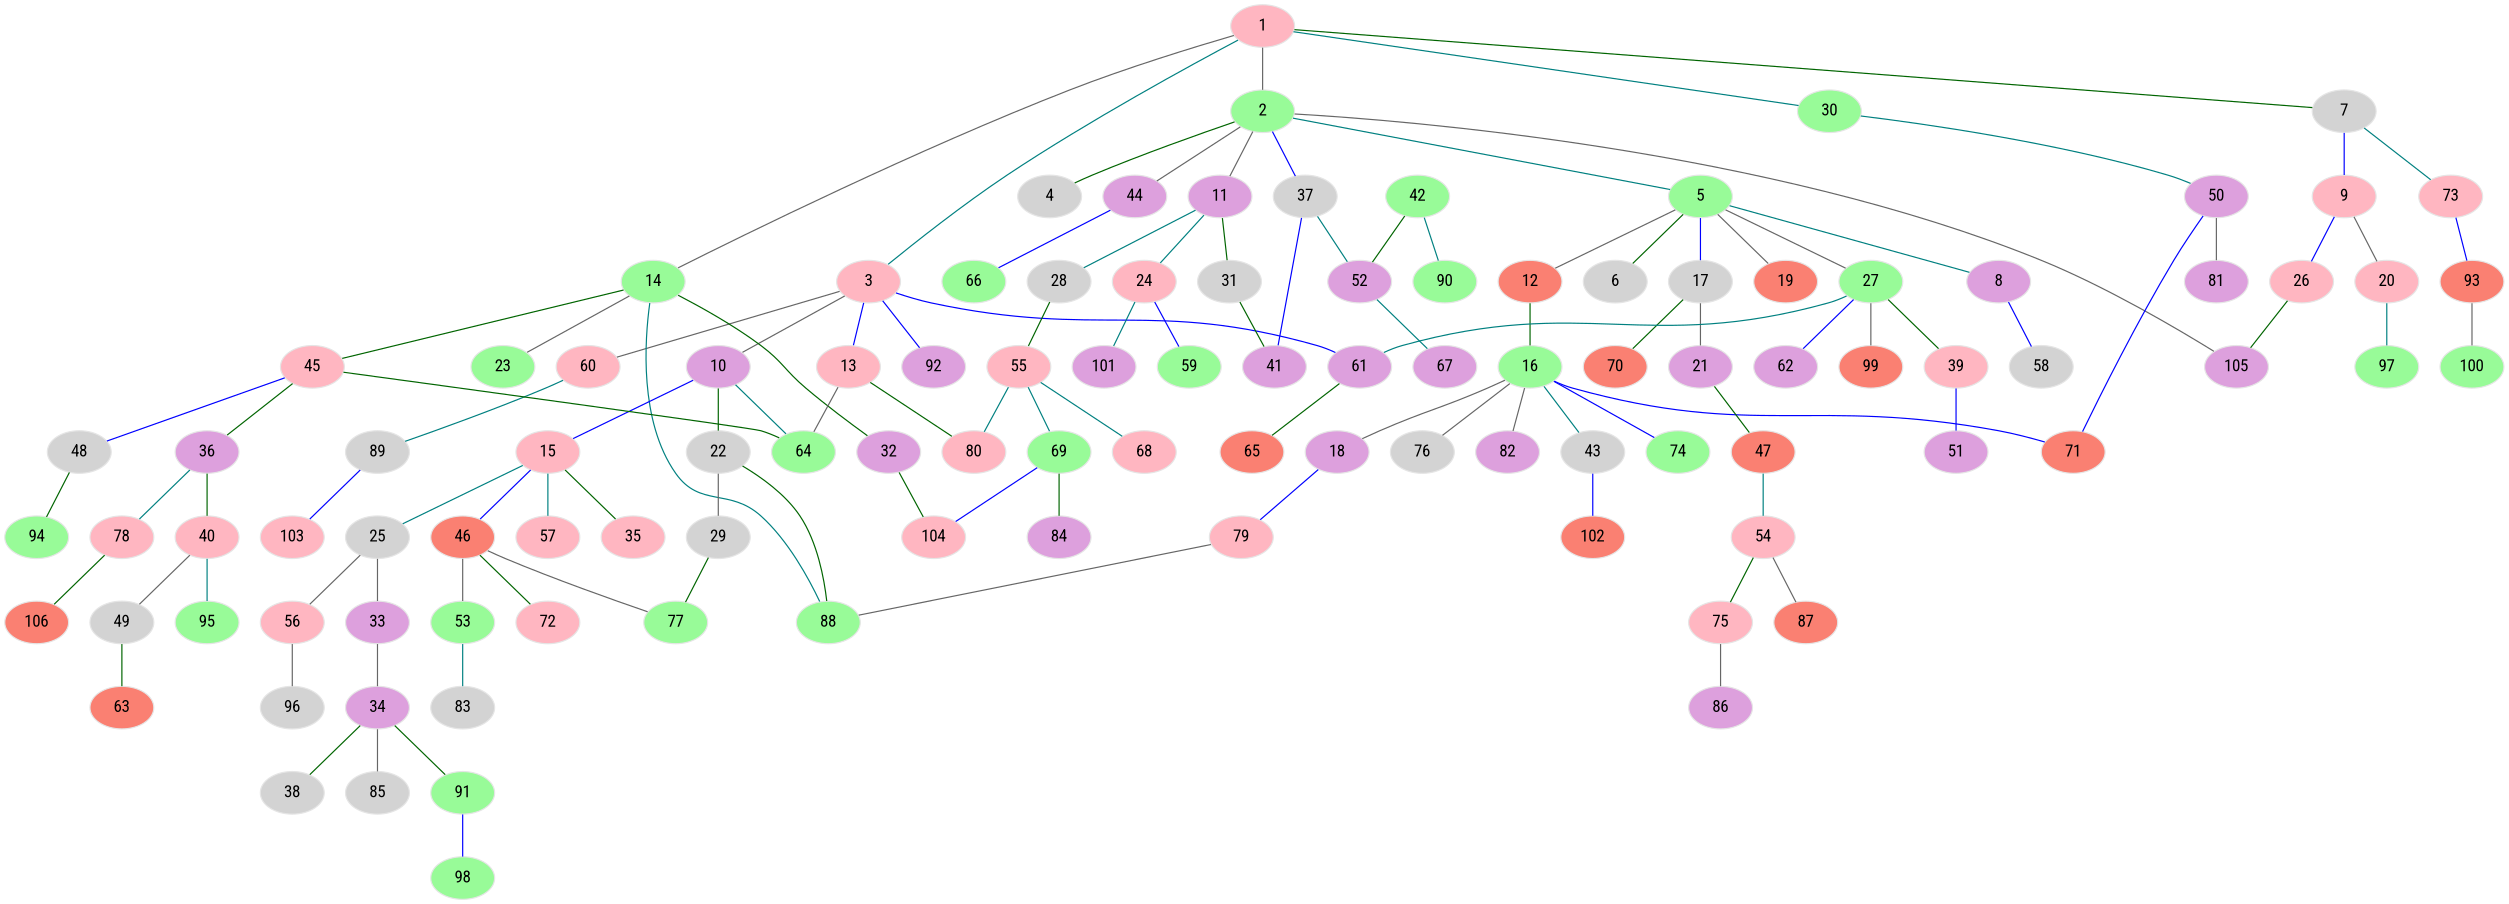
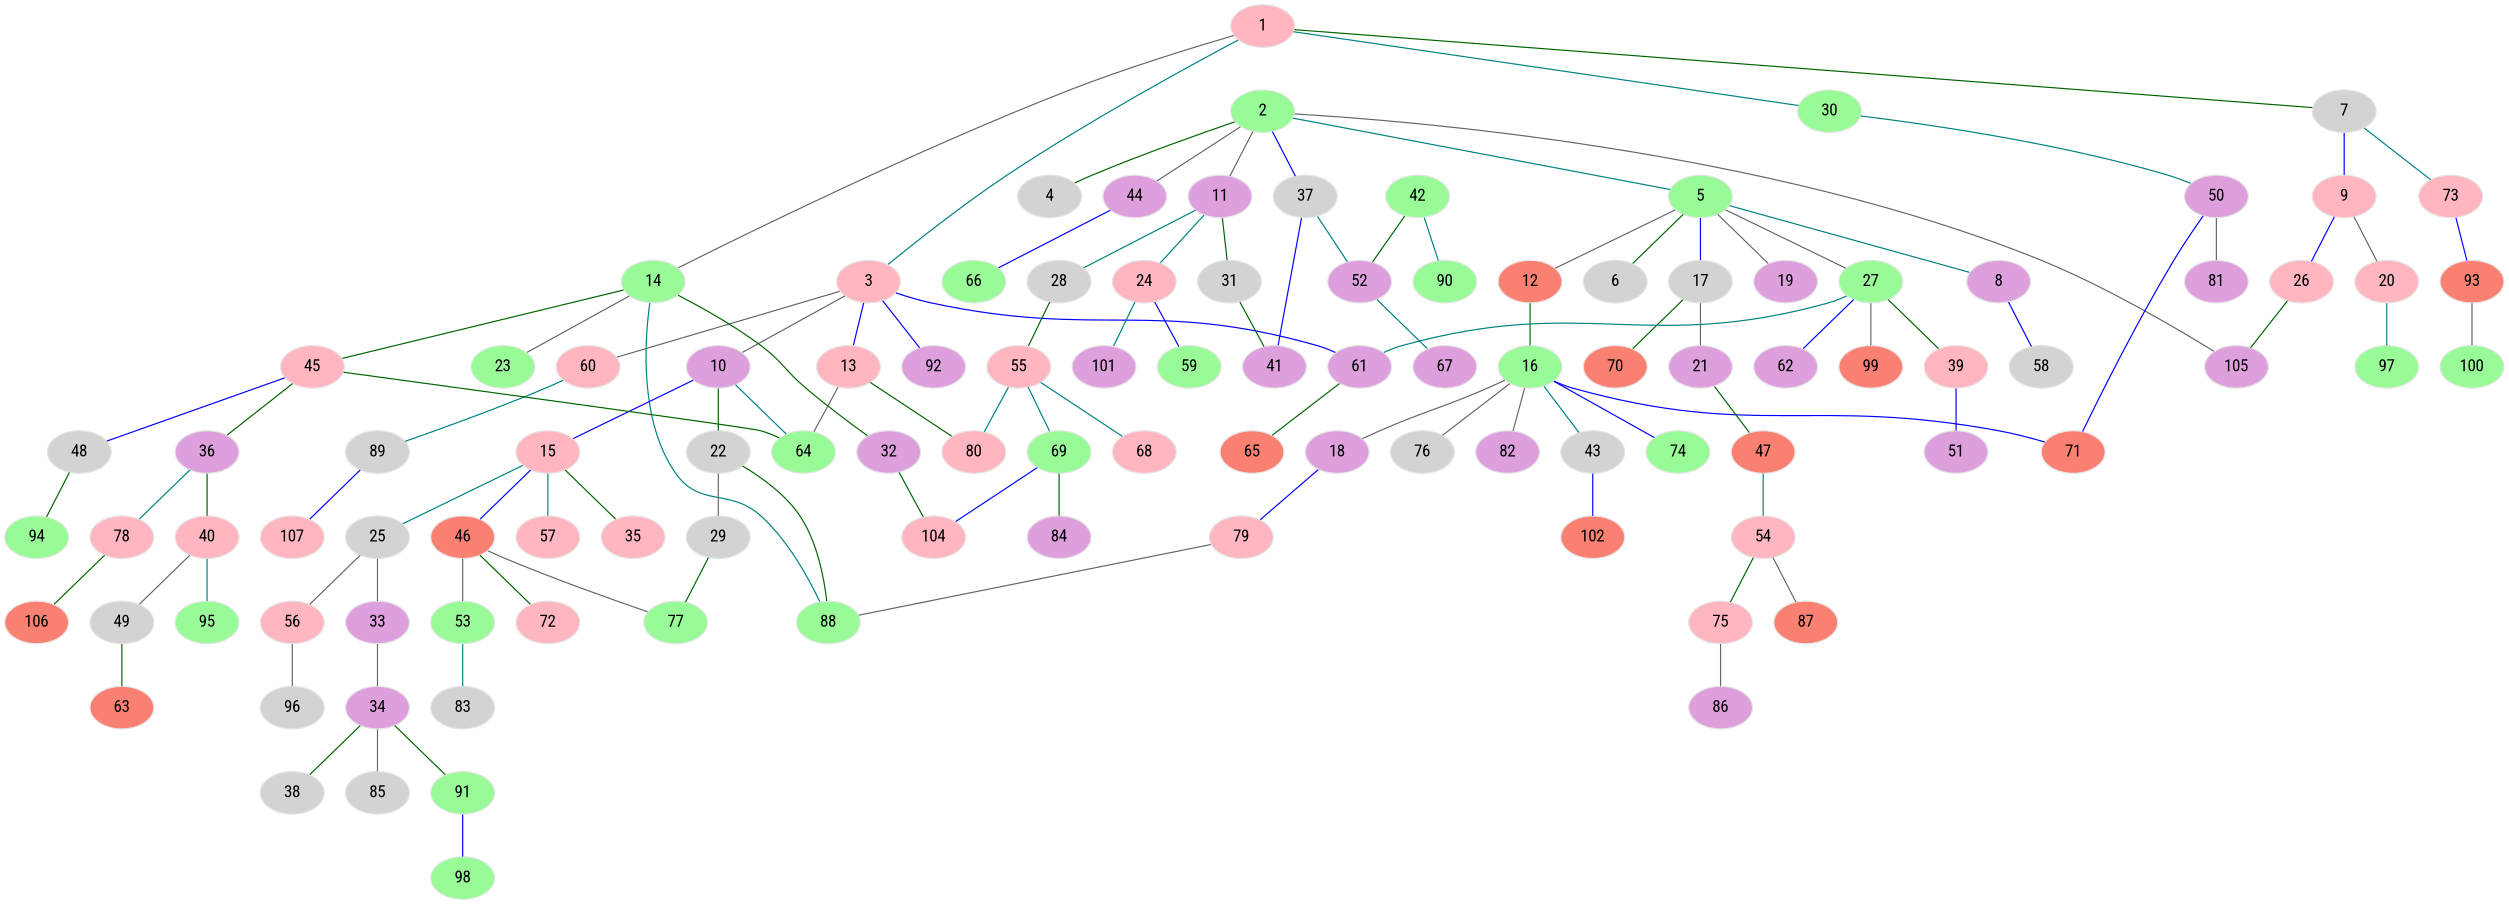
(1263, 69) -> none
(1786, 282) -> (1786, 282)
(292, 537) -> (292, 537)
